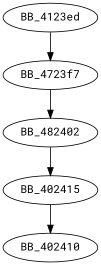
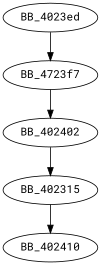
(50, 18) -> (50, 18)
(50, 133) -> (50, 133)
(50, 190) -> (50, 190)
